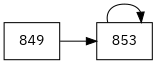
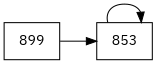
(32, 41) -> (32, 41)
